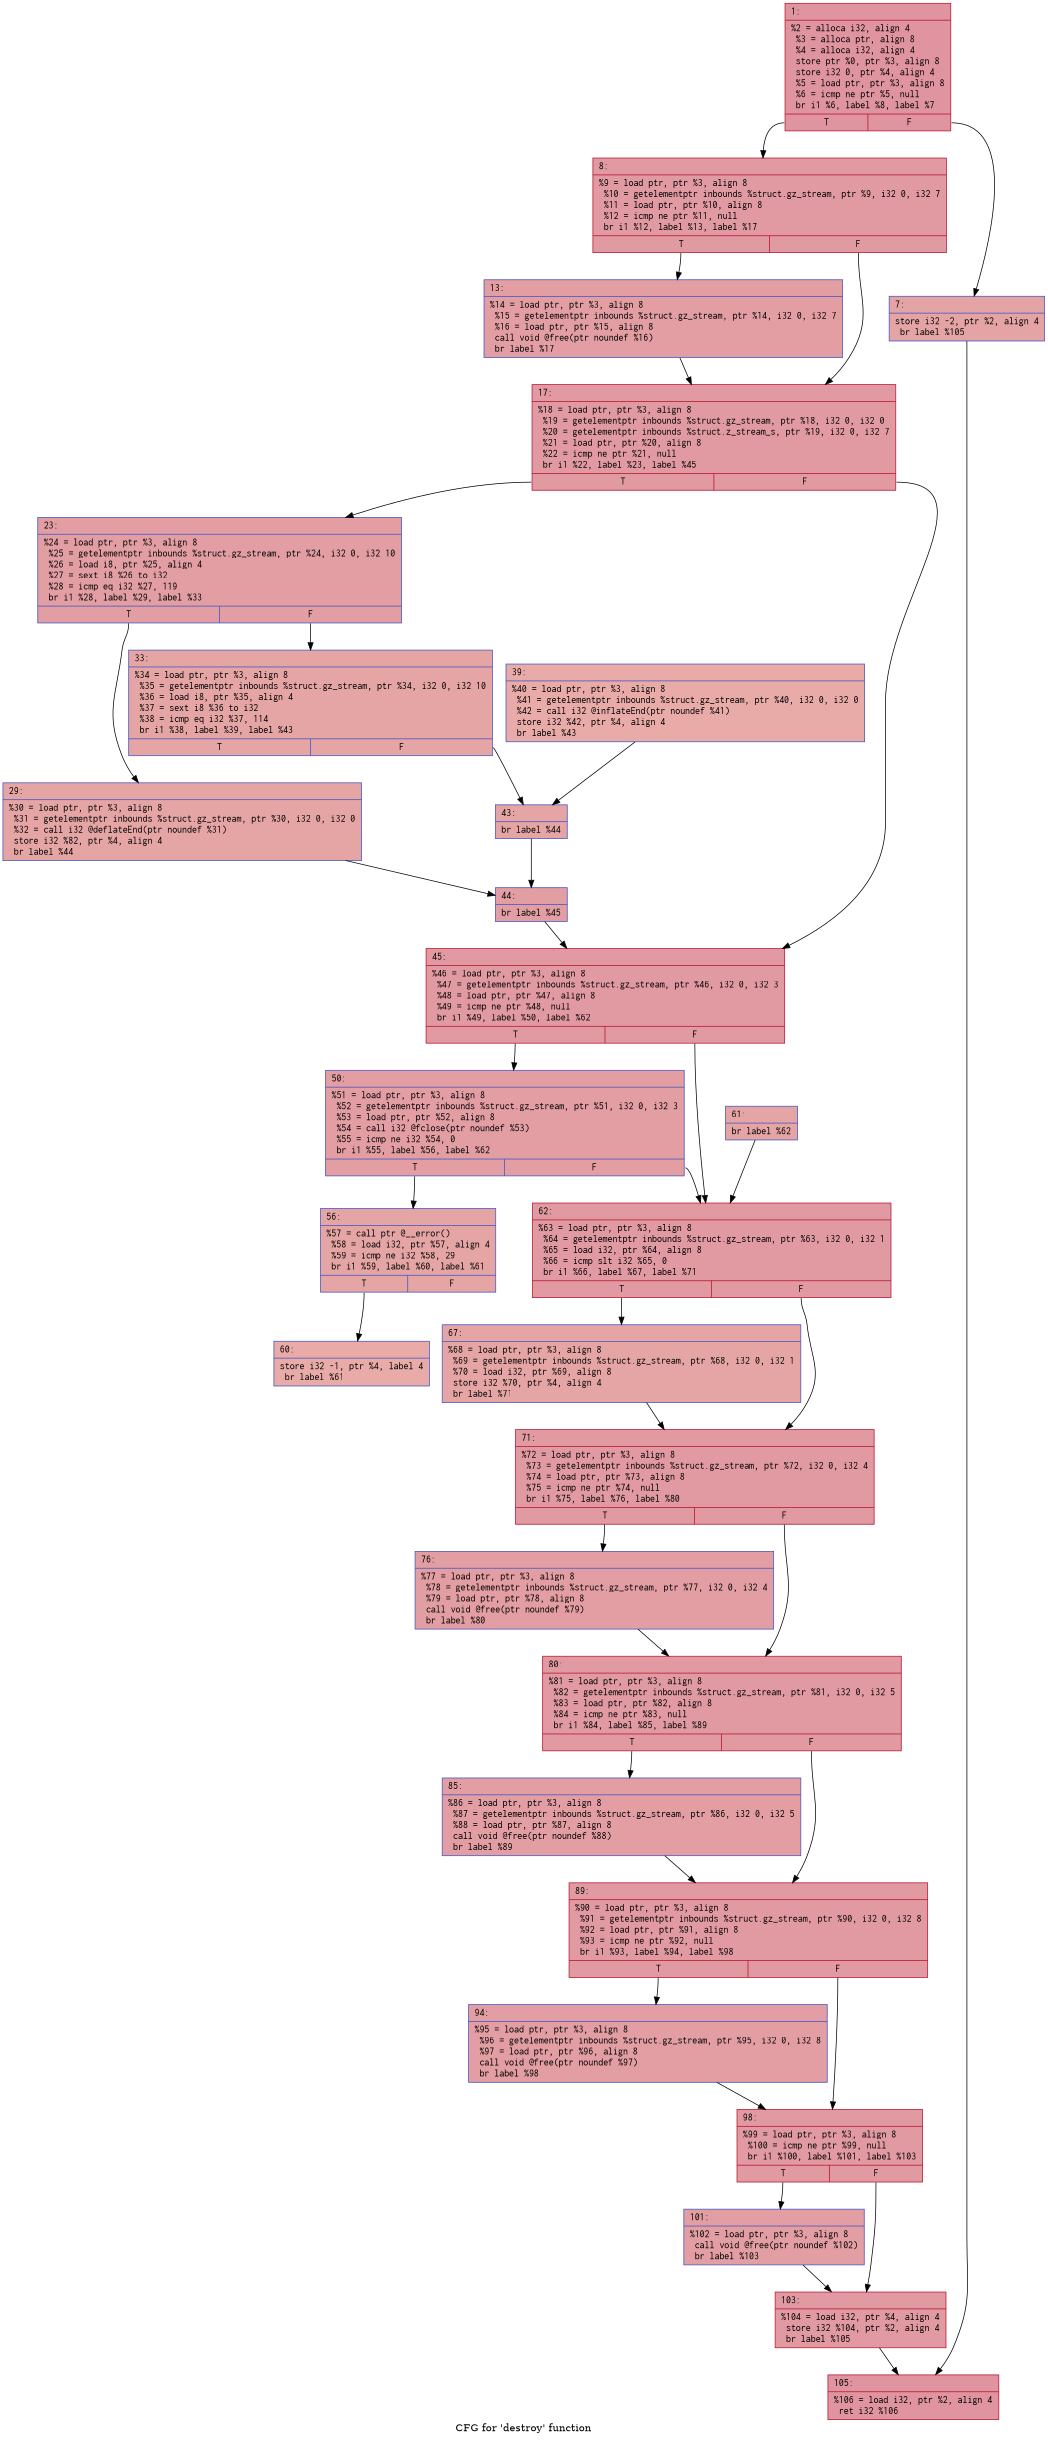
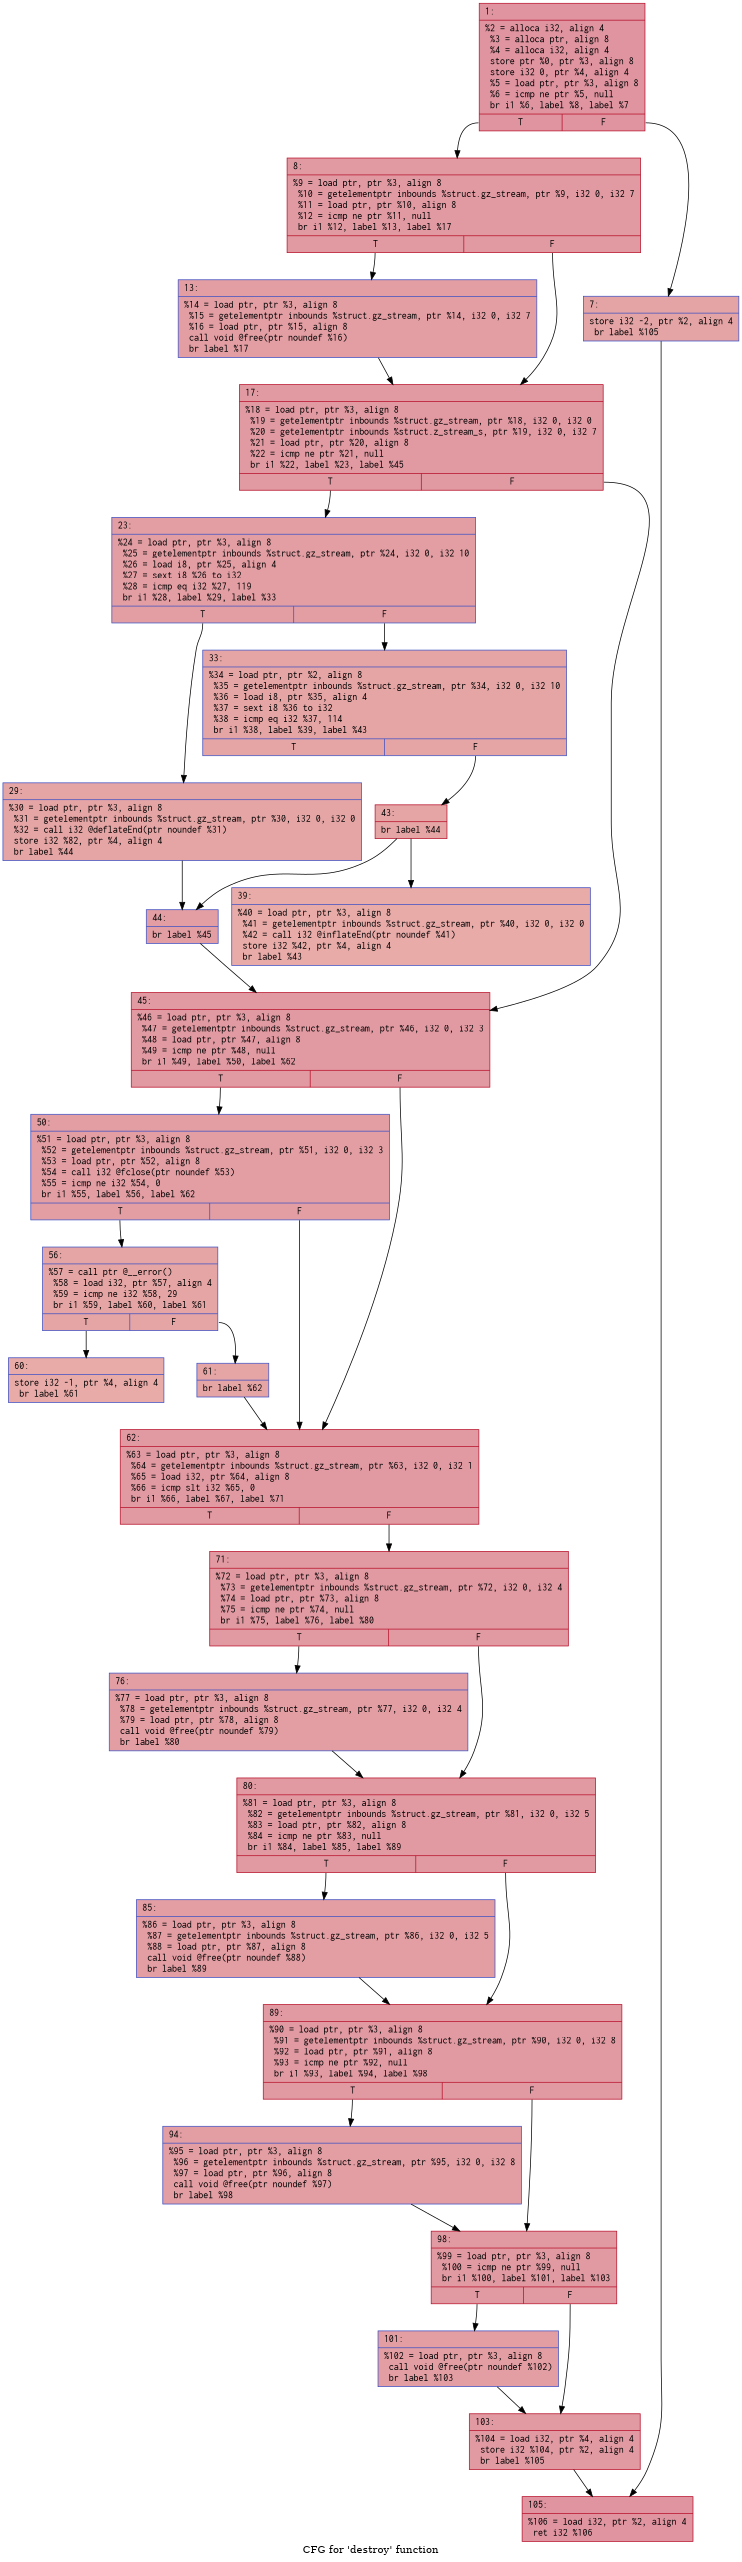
(212, 675) -> (286, 675)
(597, 771) -> (411, 859)
(531, 822) -> (411, 822)
none -> (233, 1335)
(622, 1364) -> none
(352, 1366) -> (86, 1383)
